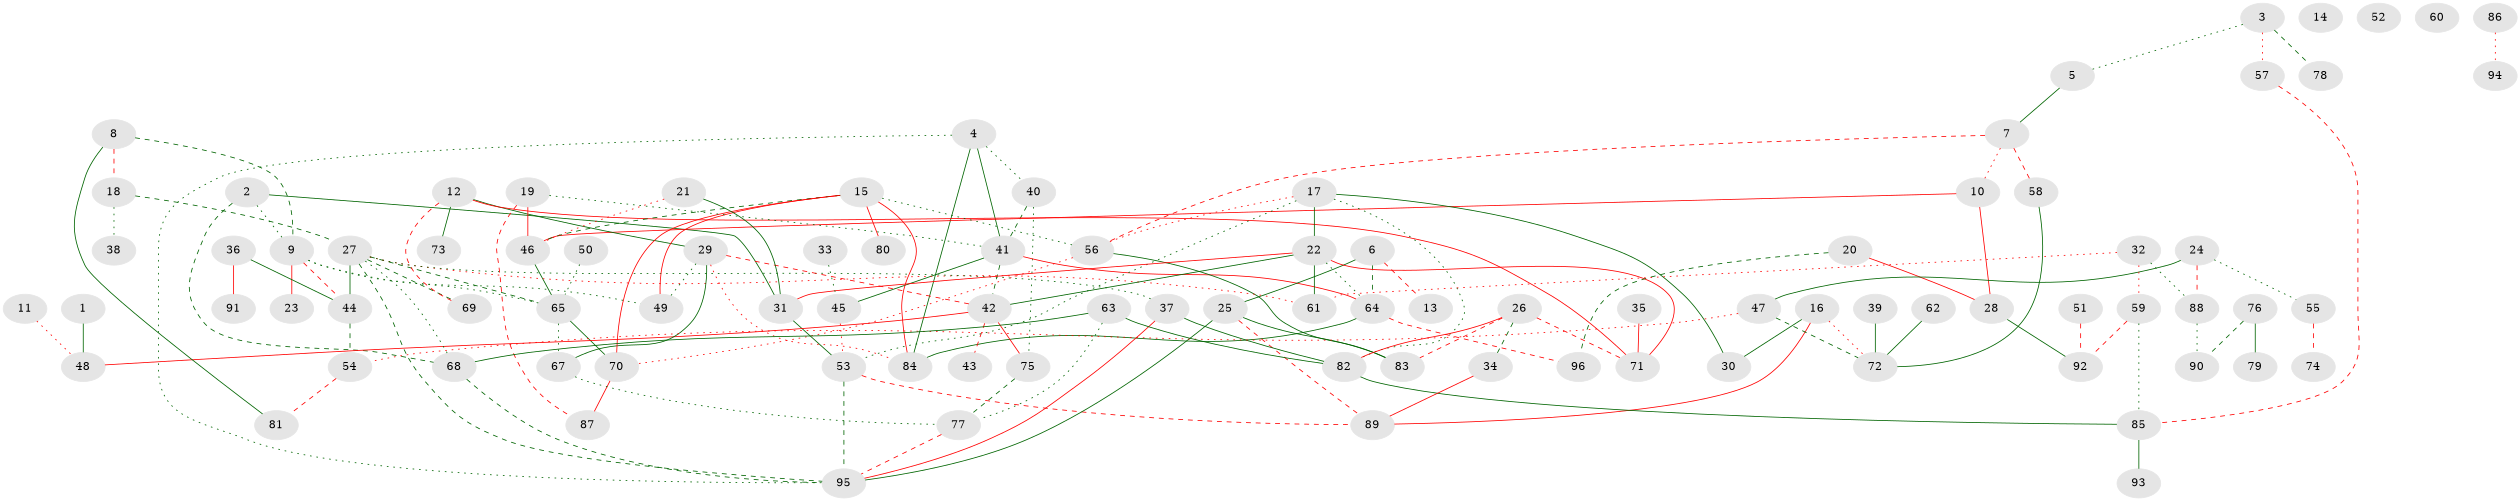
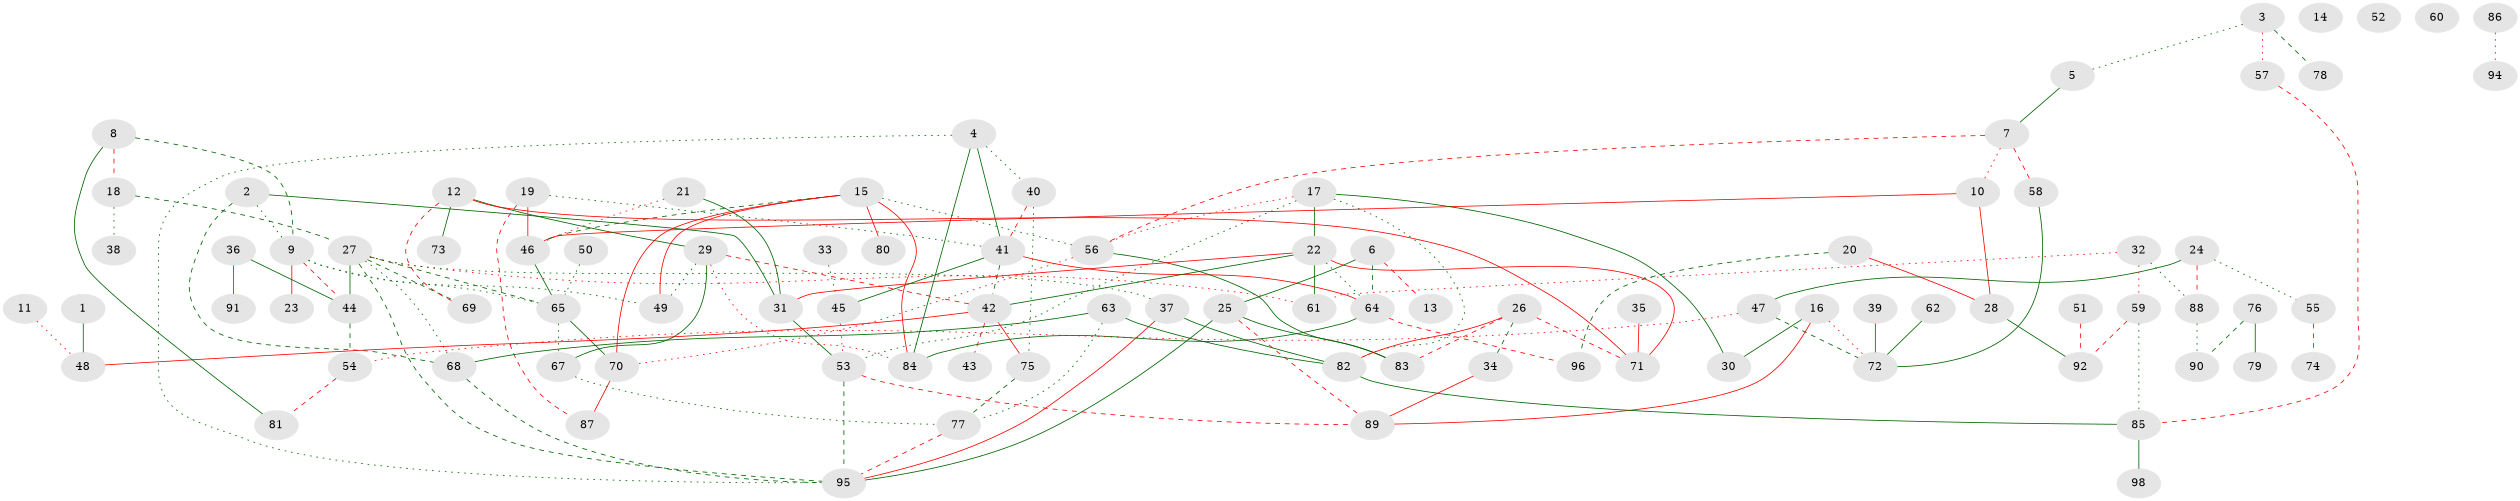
(1017, 224) -> (1017, 224)
(2139, 483) -> (2139, 483)
